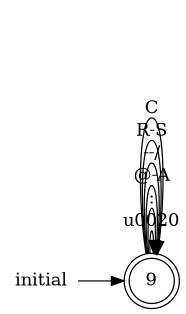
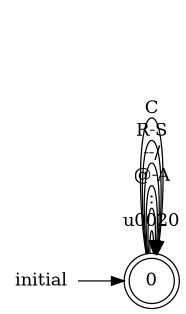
(152, 281) -> (152, 281)
